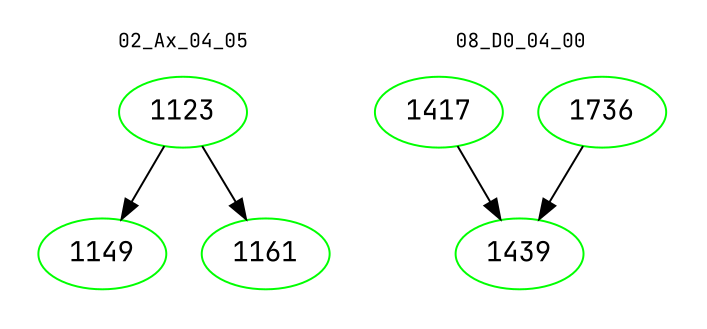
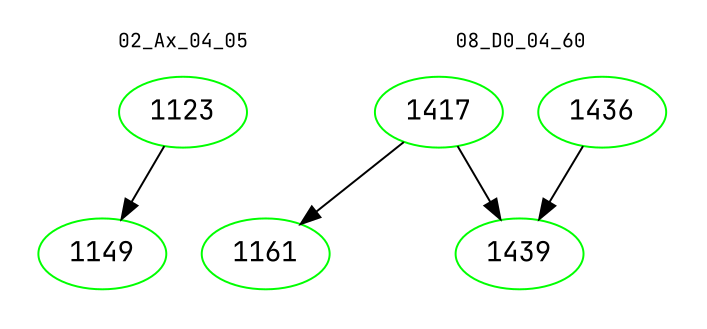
(522, 42) -> (522, 42)
(602, 112) -> (602, 112)
(219, 174) -> (373, 166)
